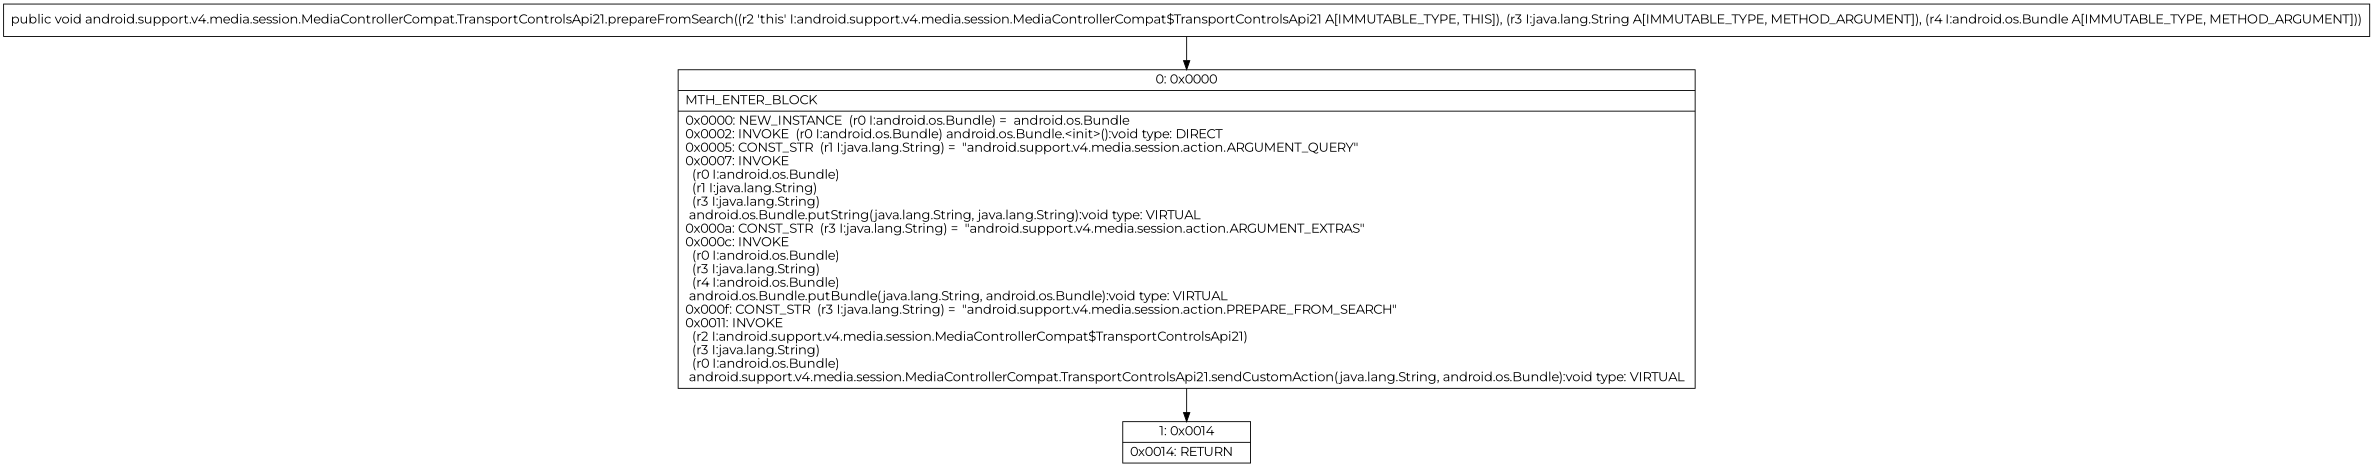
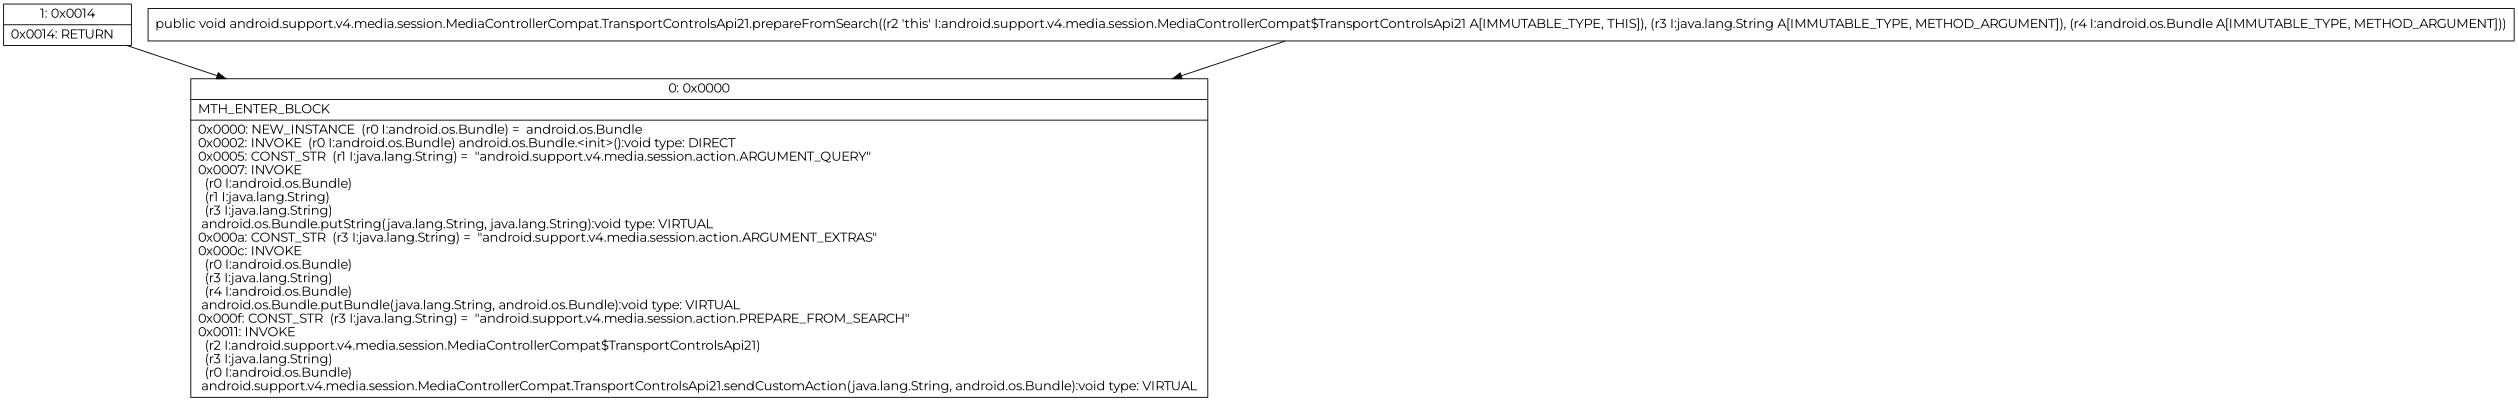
(1187, 400) -> (172, 61)
